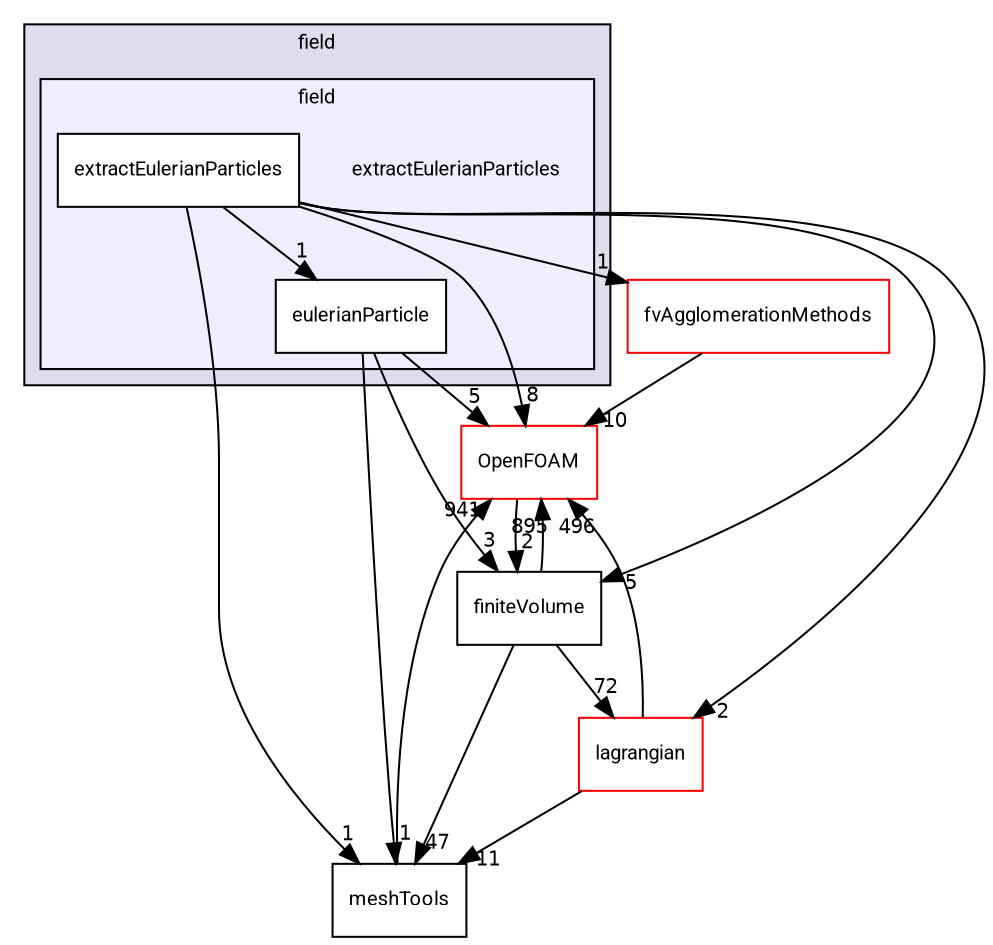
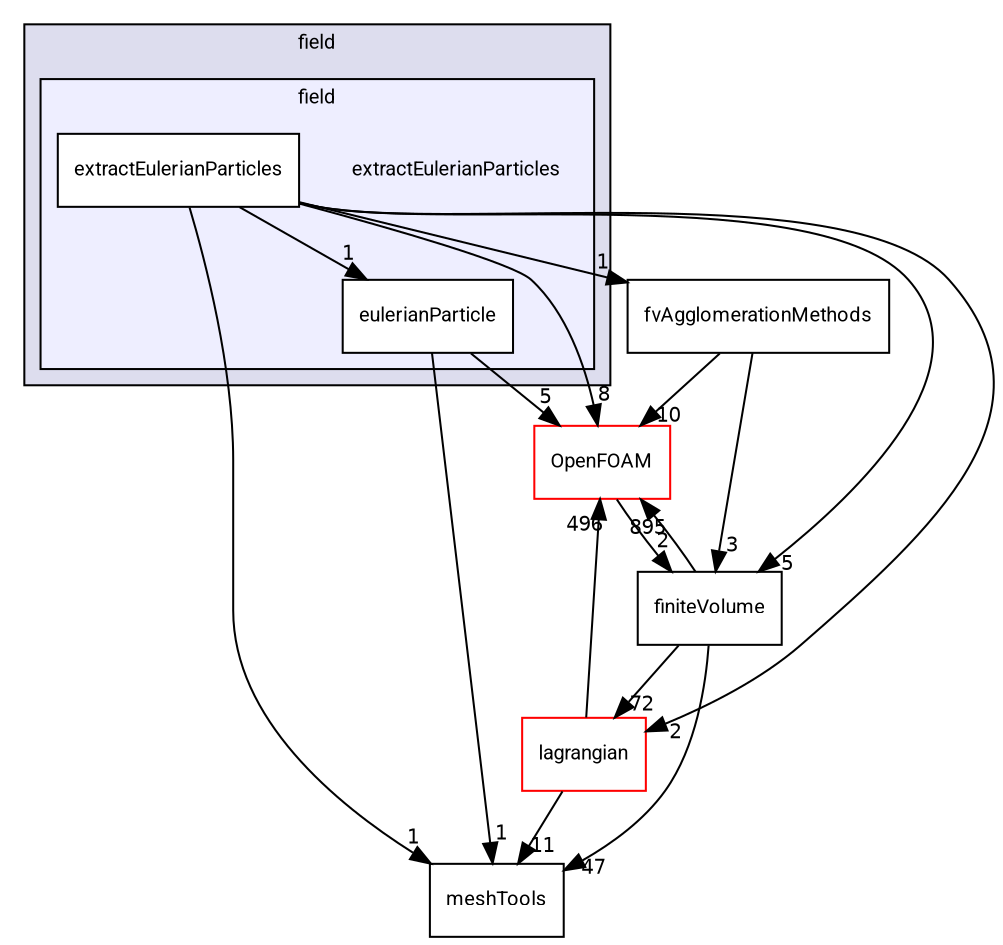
(758, 316) -> (758, 316)
(422, 459) -> (736, 452)
(409, 681) -> none
